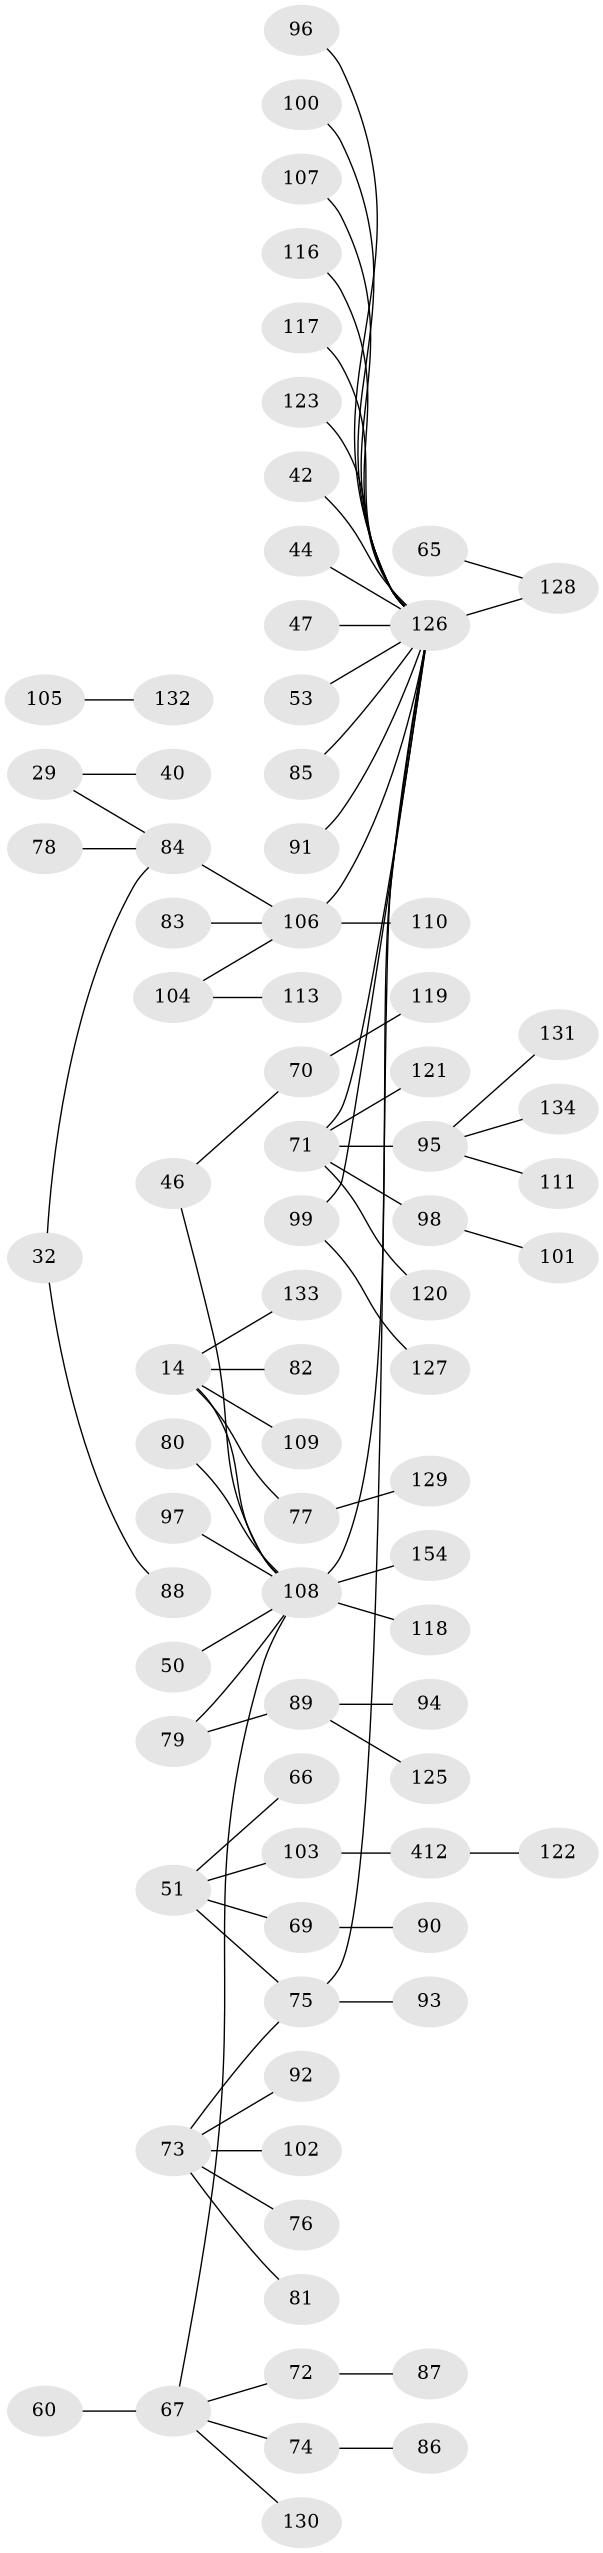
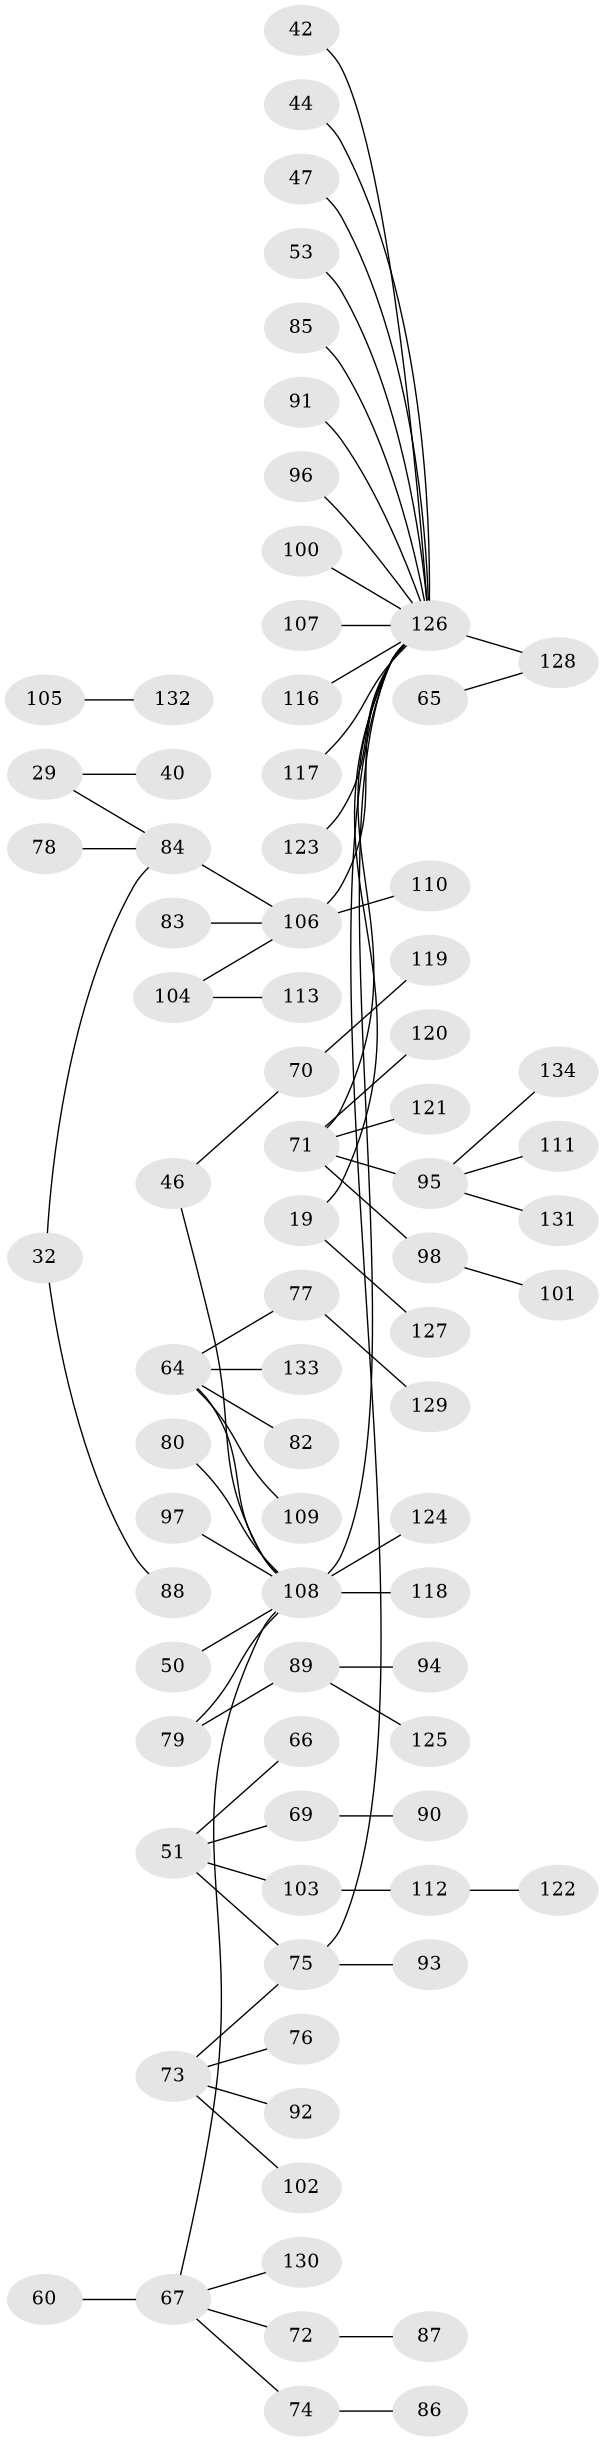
(302, 1221) -> (302, 1221)
(173, 1370) -> (173, 1370)
(430, 1556) -> (430, 1518)
(430, 1853) -> (430, 1890)
(302, 2300) -> none
